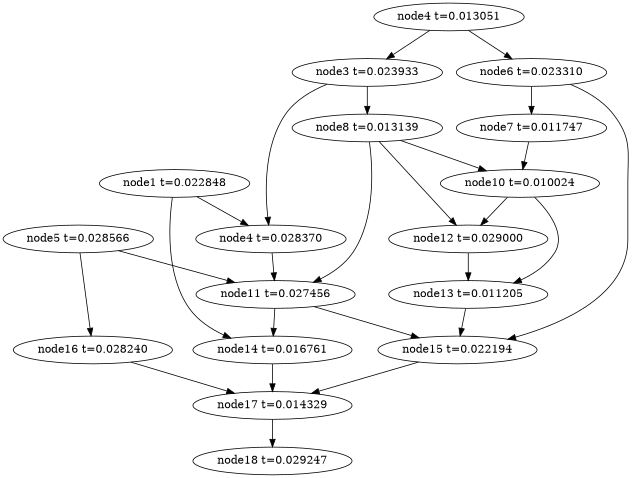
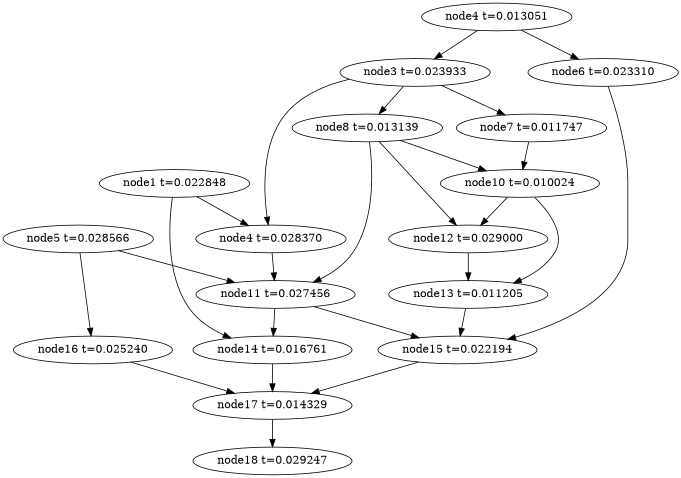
(531, 96) -> (470, 99)
(93, 350) -> (93, 350)
